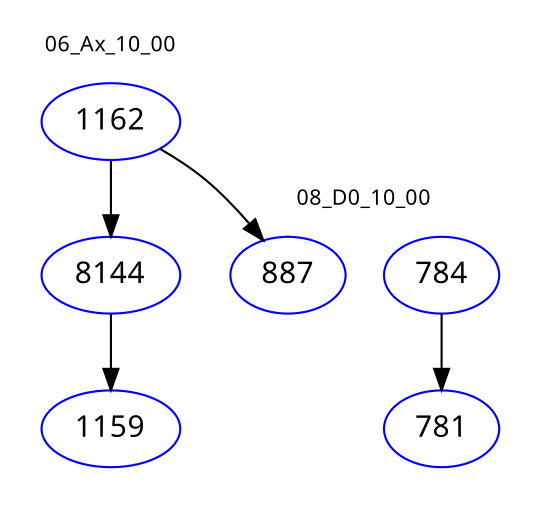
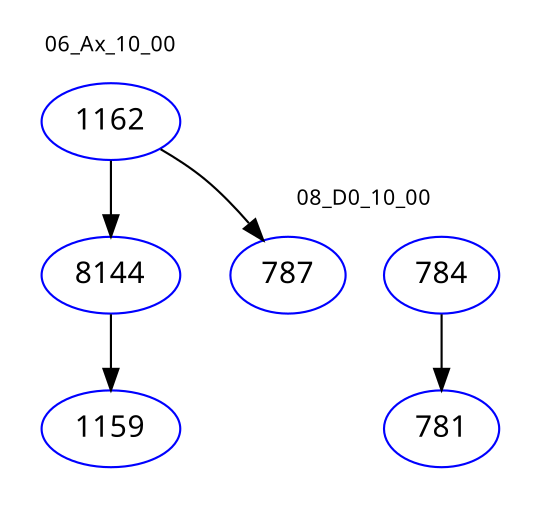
(288, 275) -> (288, 275)
